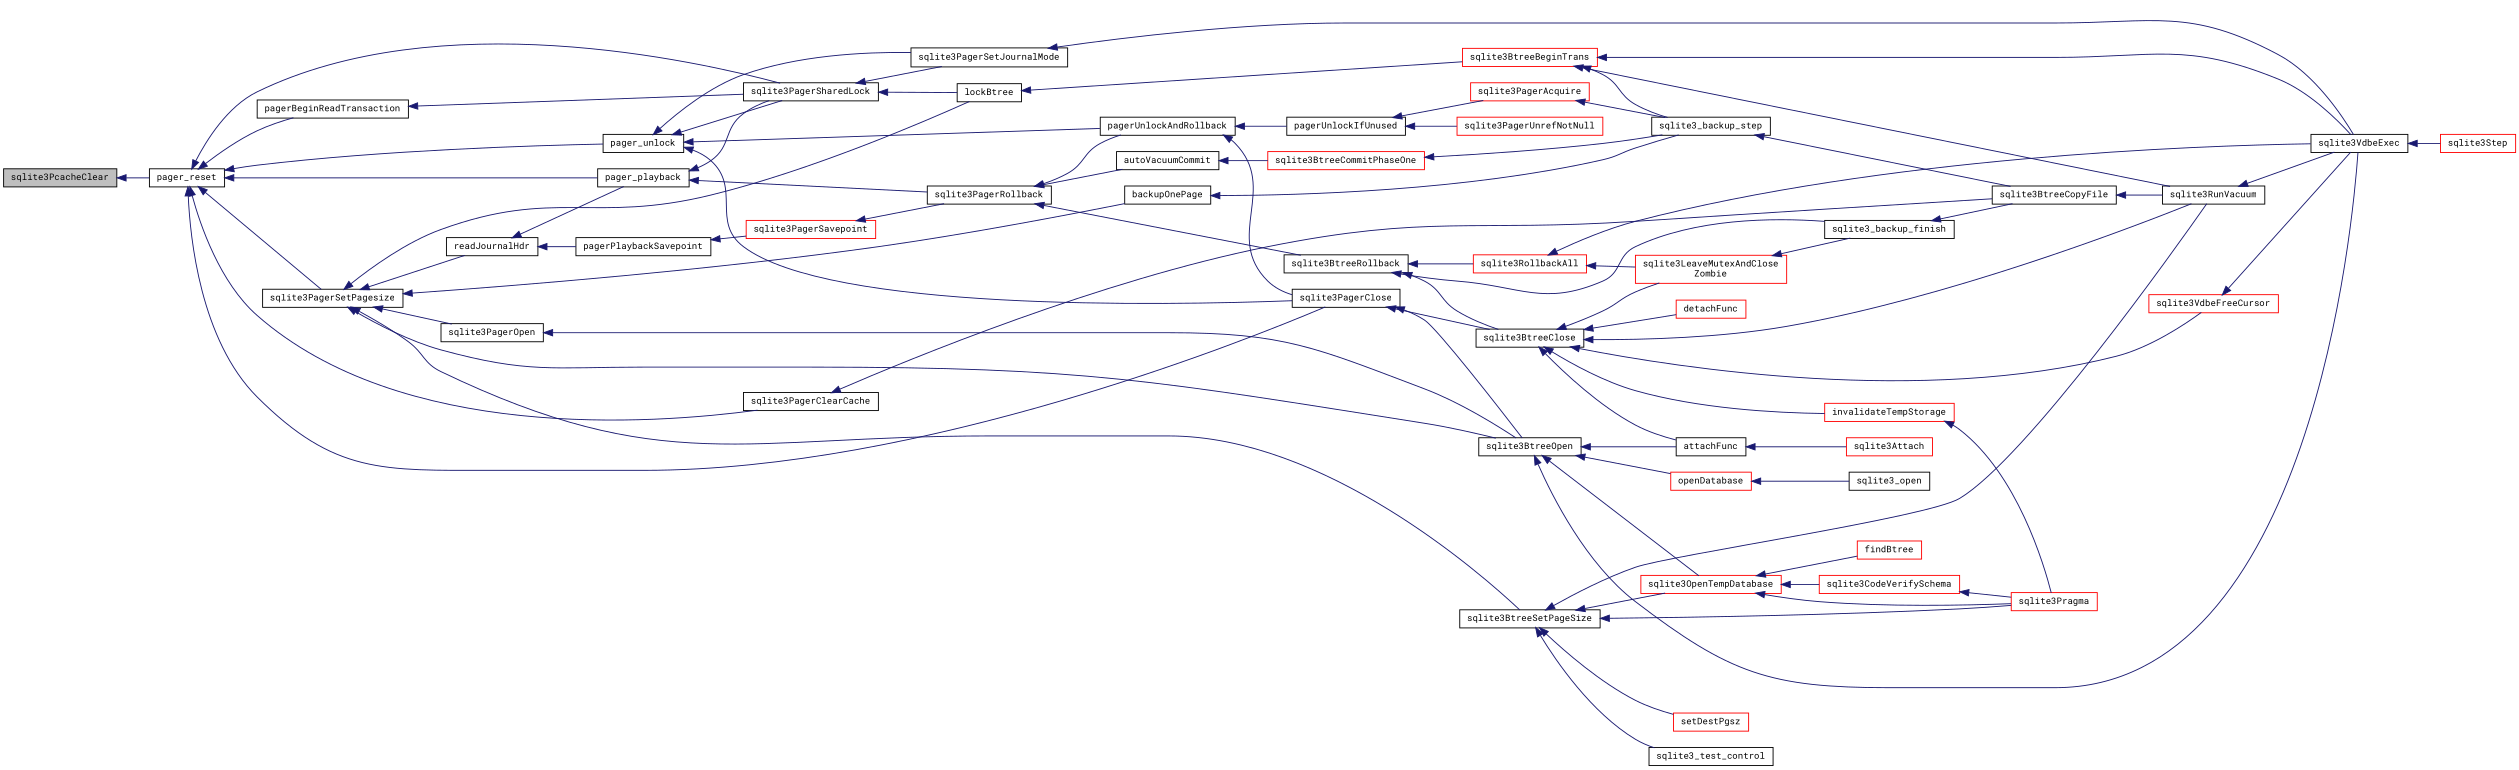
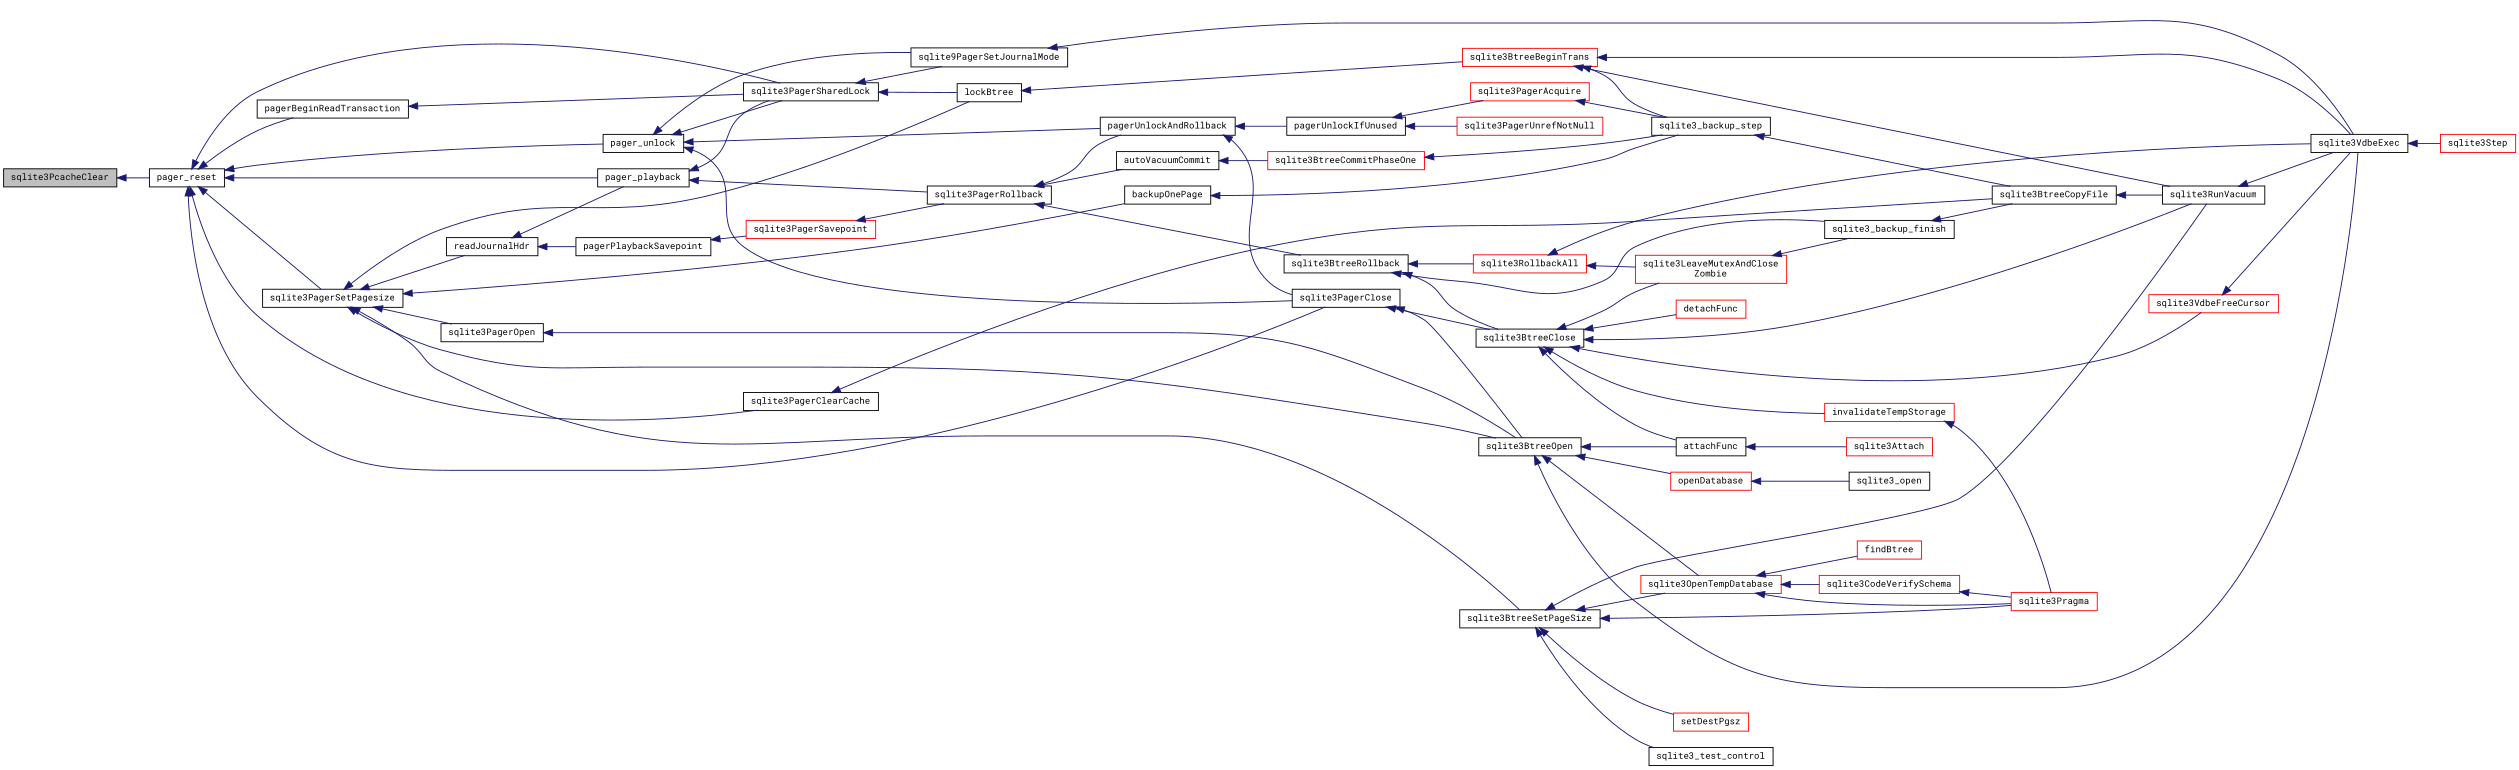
(989, 57) -> (989, 57)
